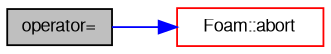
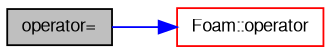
(250, 27) -> (250, 27)
